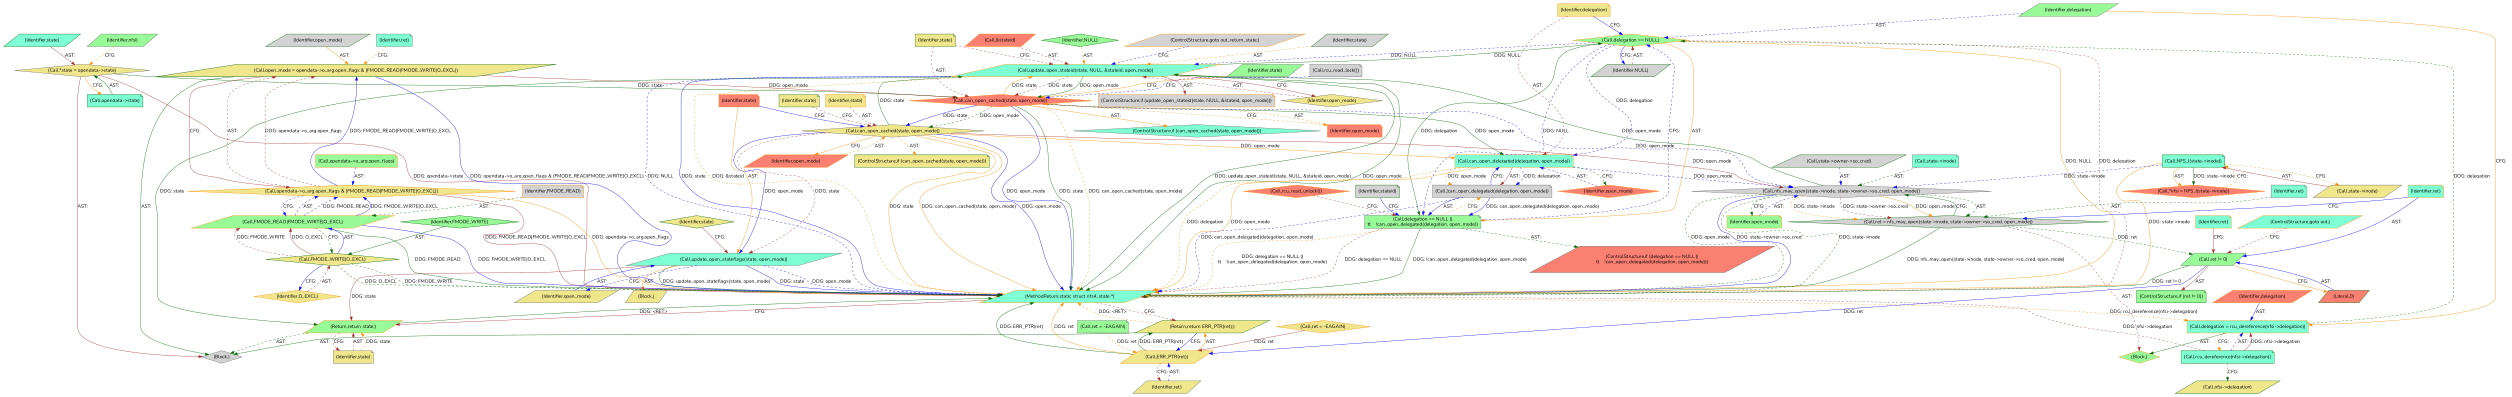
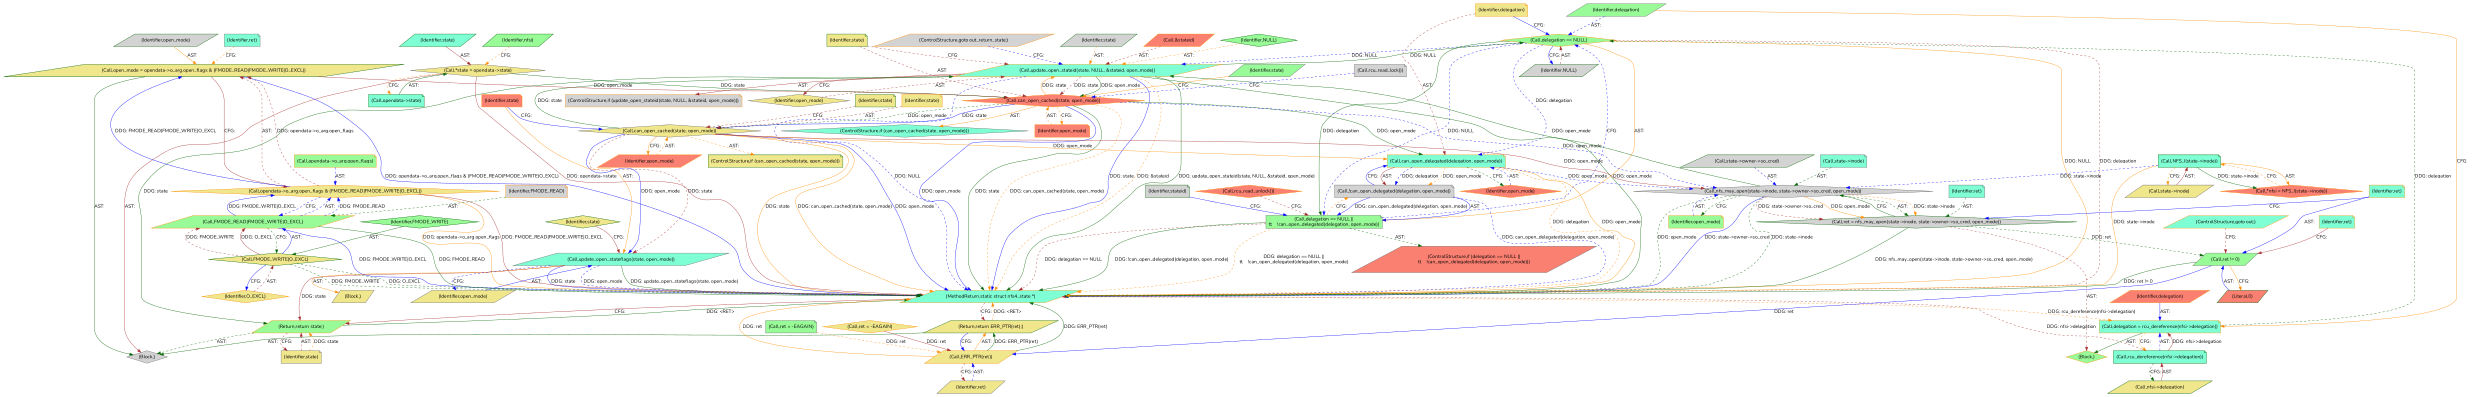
(122, 40) -> (518, 40)
(90, 86) -> (410, 77)
(2171, 297) -> none
none -> (2162, 374)
